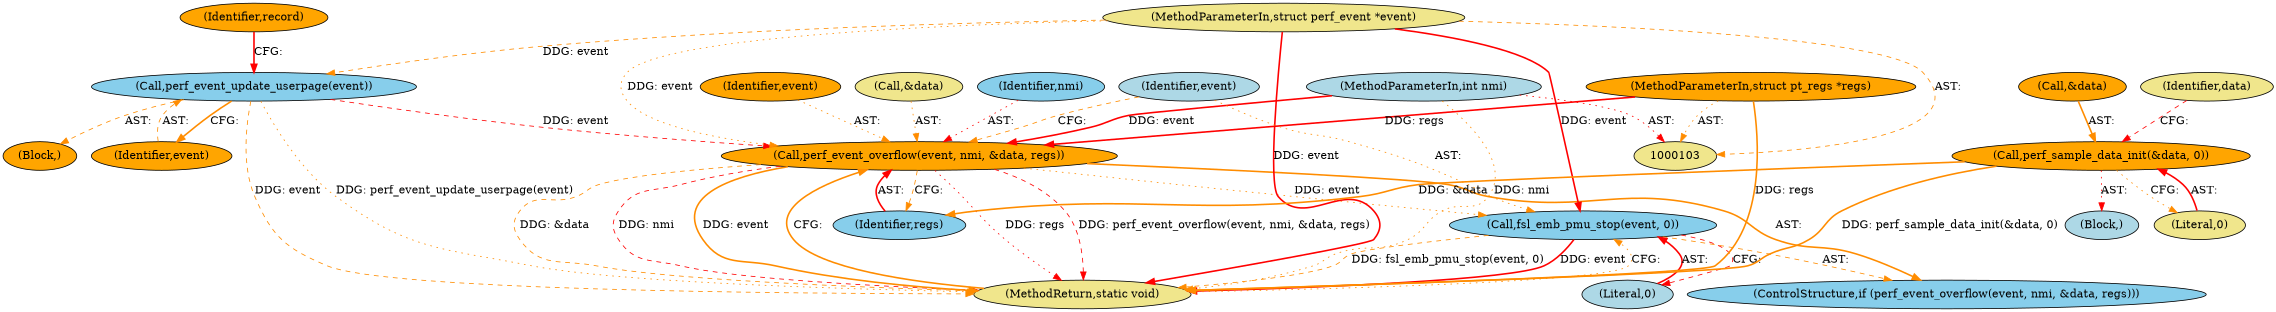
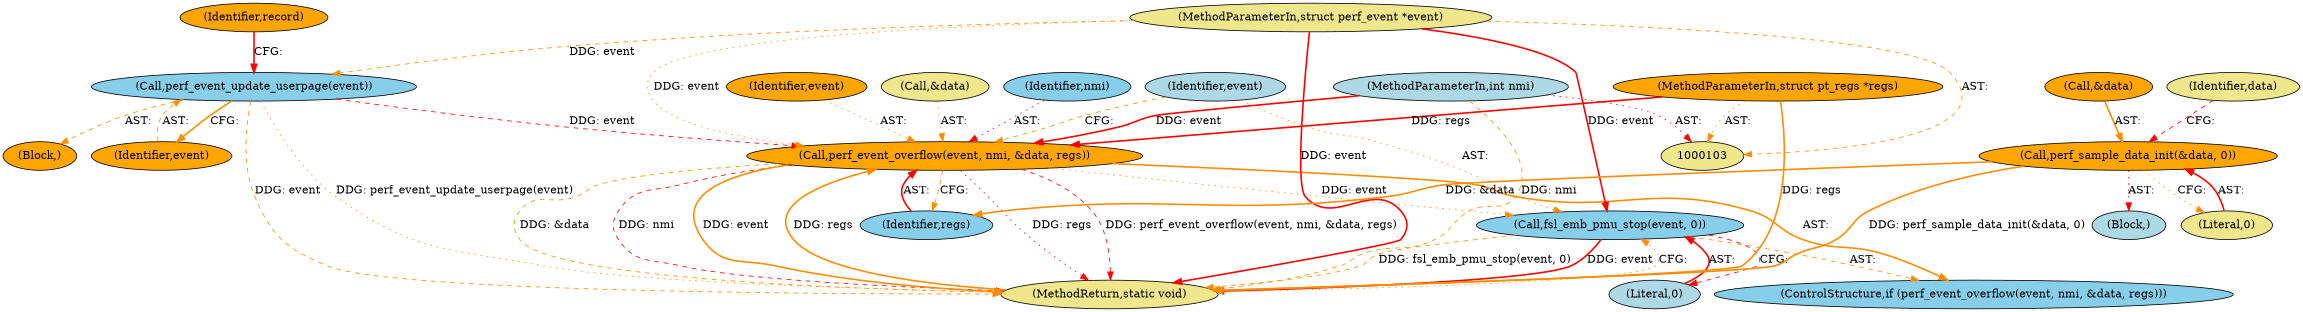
(810, 225) -> (823, 225)
(1412, 237) -> (1440, 237)
